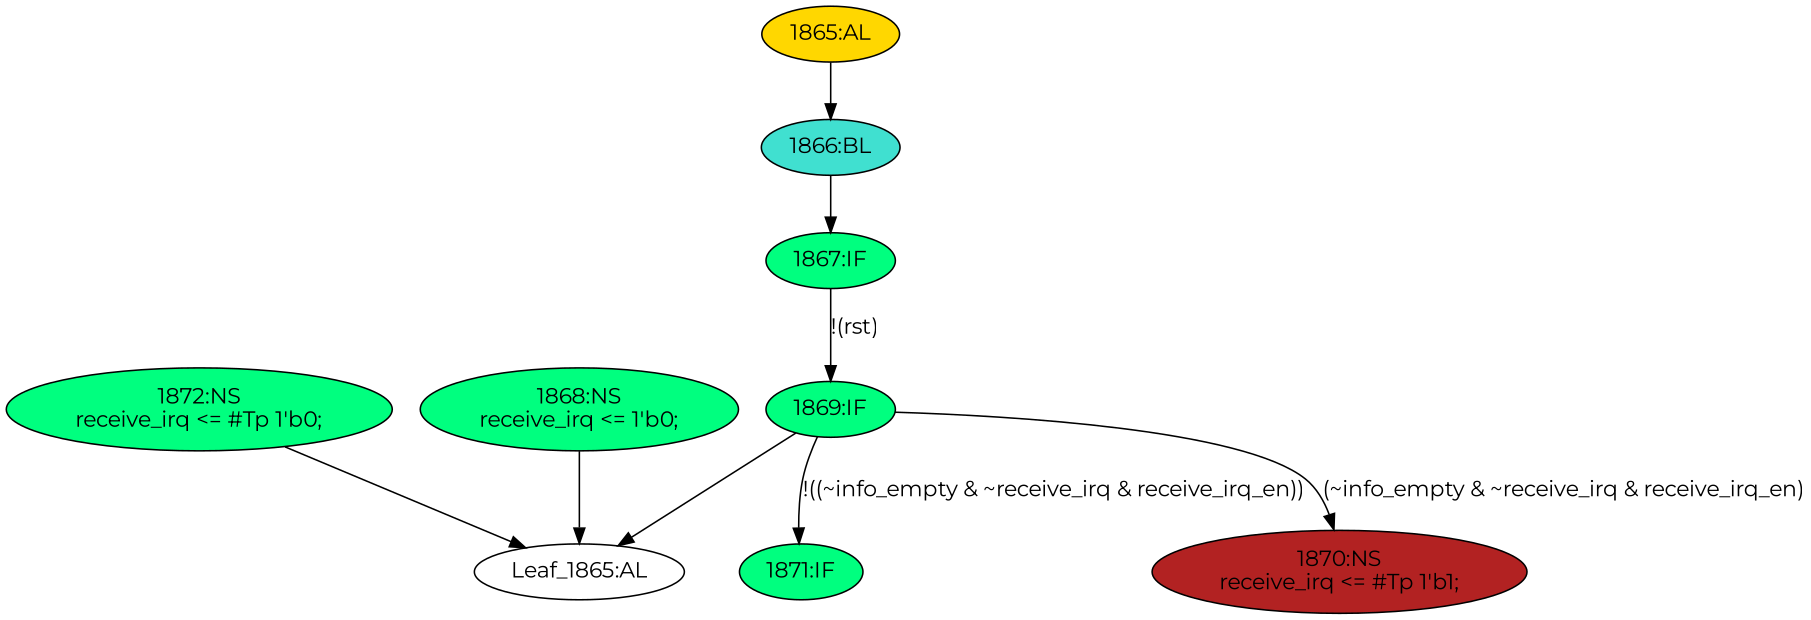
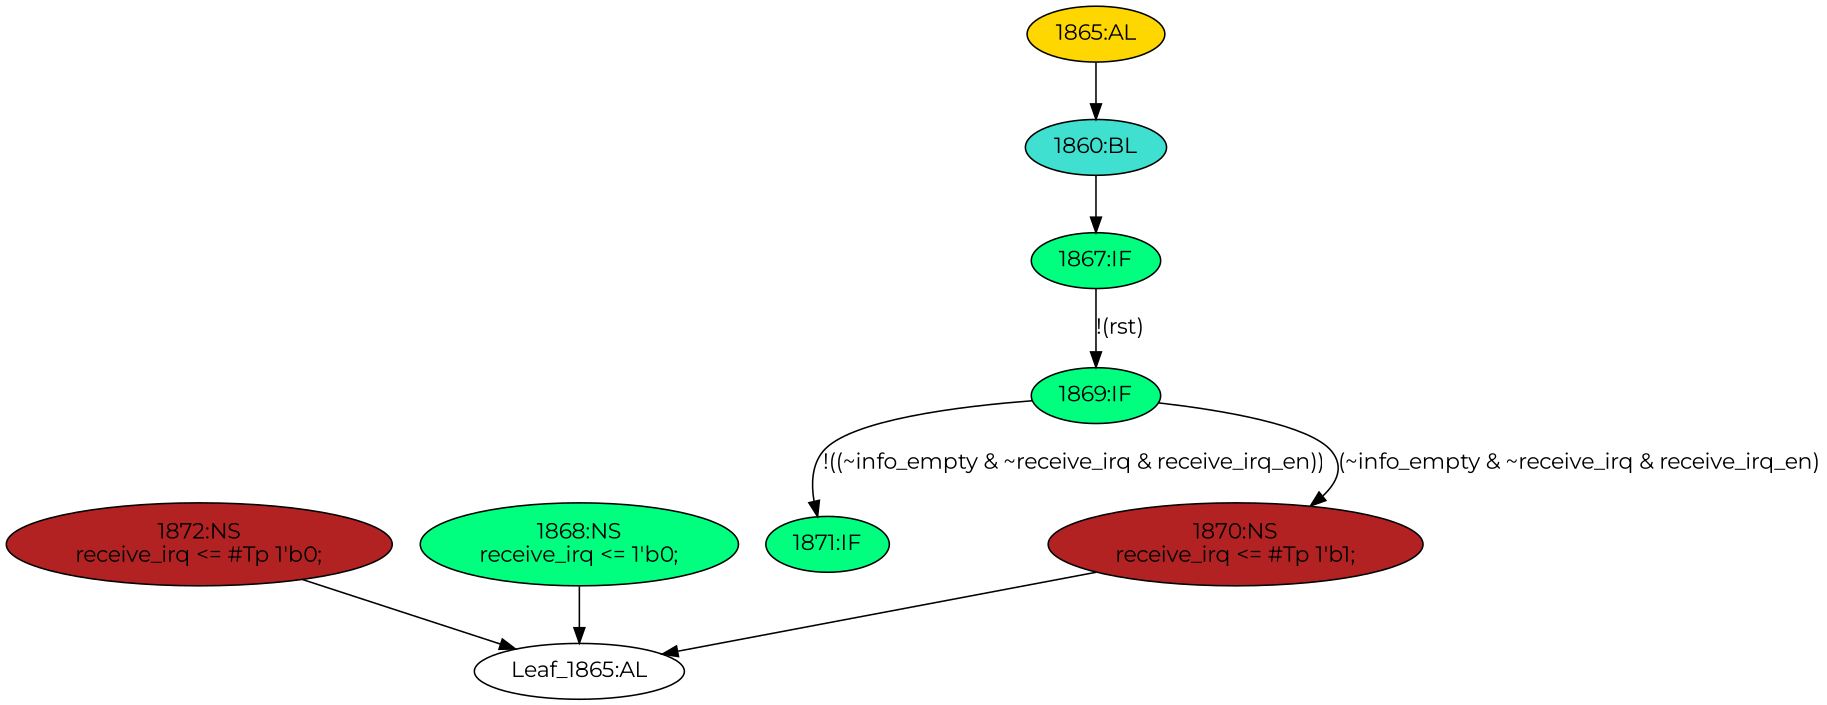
(831, 147) -> (1096, 147)
(199, 409) -> (199, 544)
(714, 485) -> (887, 612)
